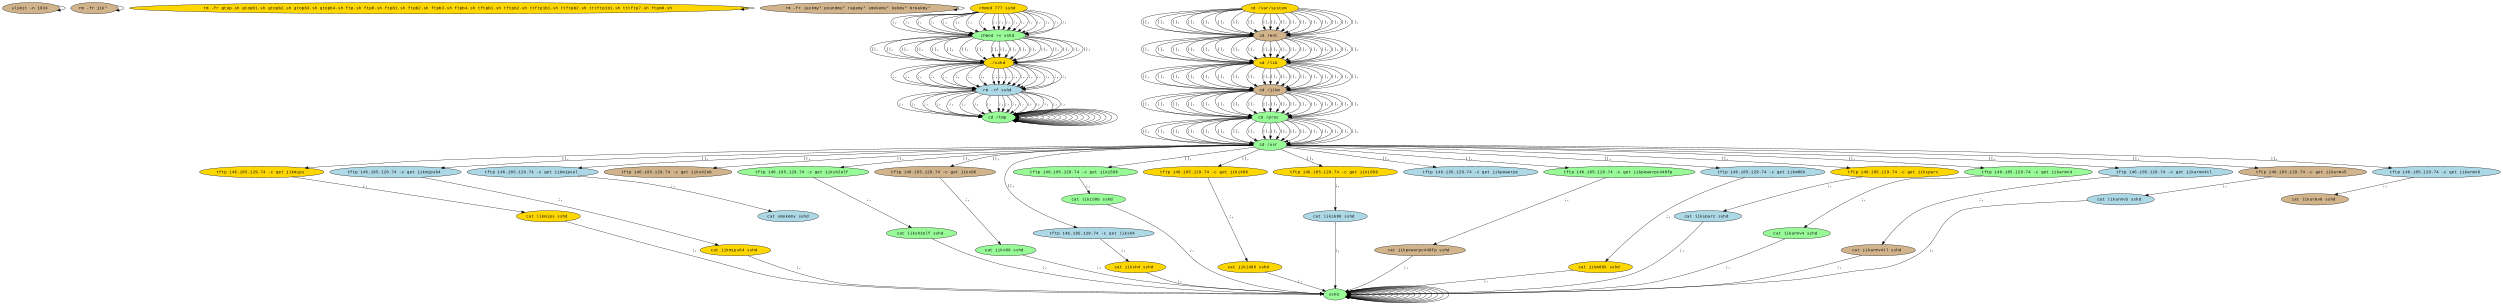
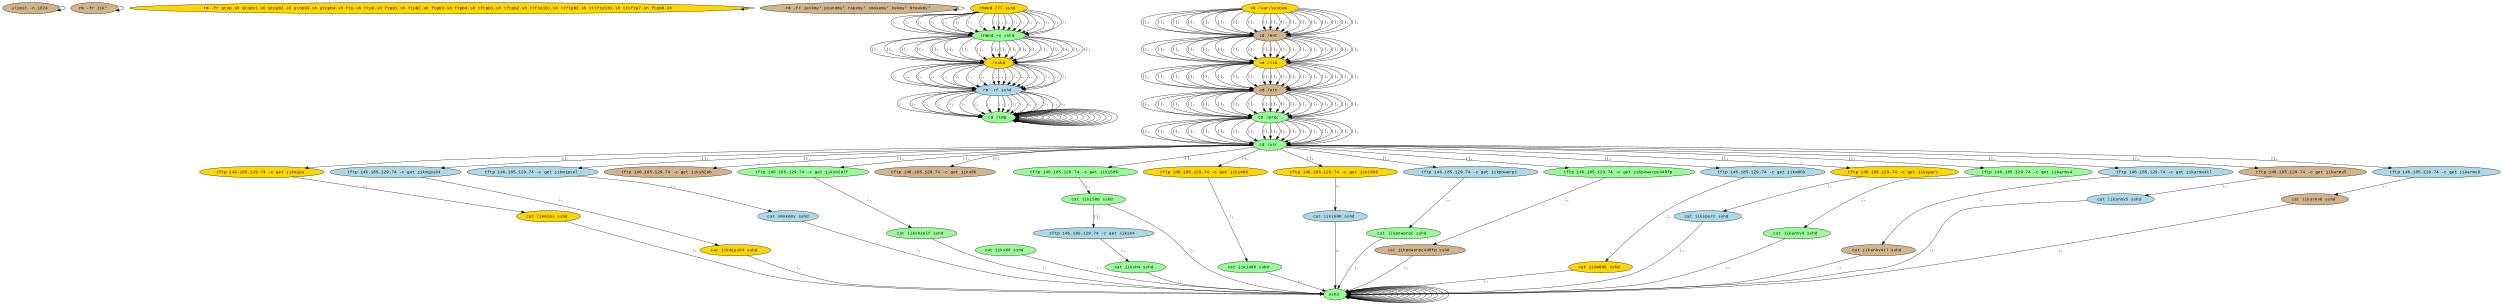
(1270, 90) -> (1270, 90)
(1080, 152) -> (1094, 215)
(1471, 172) -> (1471, 172)
(969, 210) -> none
none -> (1403, 233)
(1135, 267) -> (1135, 267)
(1250, 267) -> (1250, 267)
none -> (1825, 280)
none -> (1057, 282)
